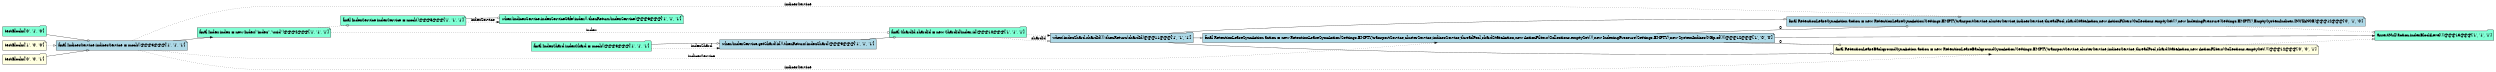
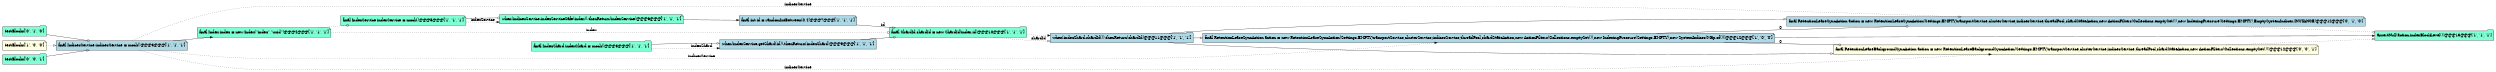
none -> (798, 21)
(25, 59) -> (25, 59)
